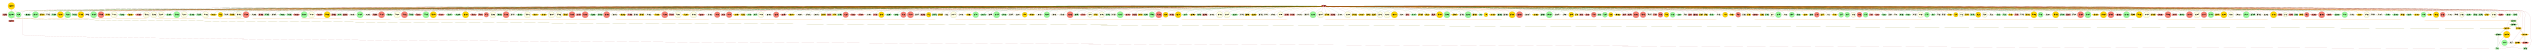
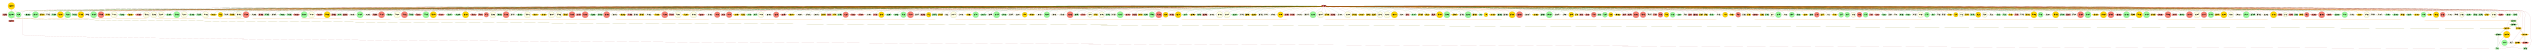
(903, 15) -> (903, 15)
(1280, 15) -> (1280, 15)
(2147, 15) -> (2147, 15)
